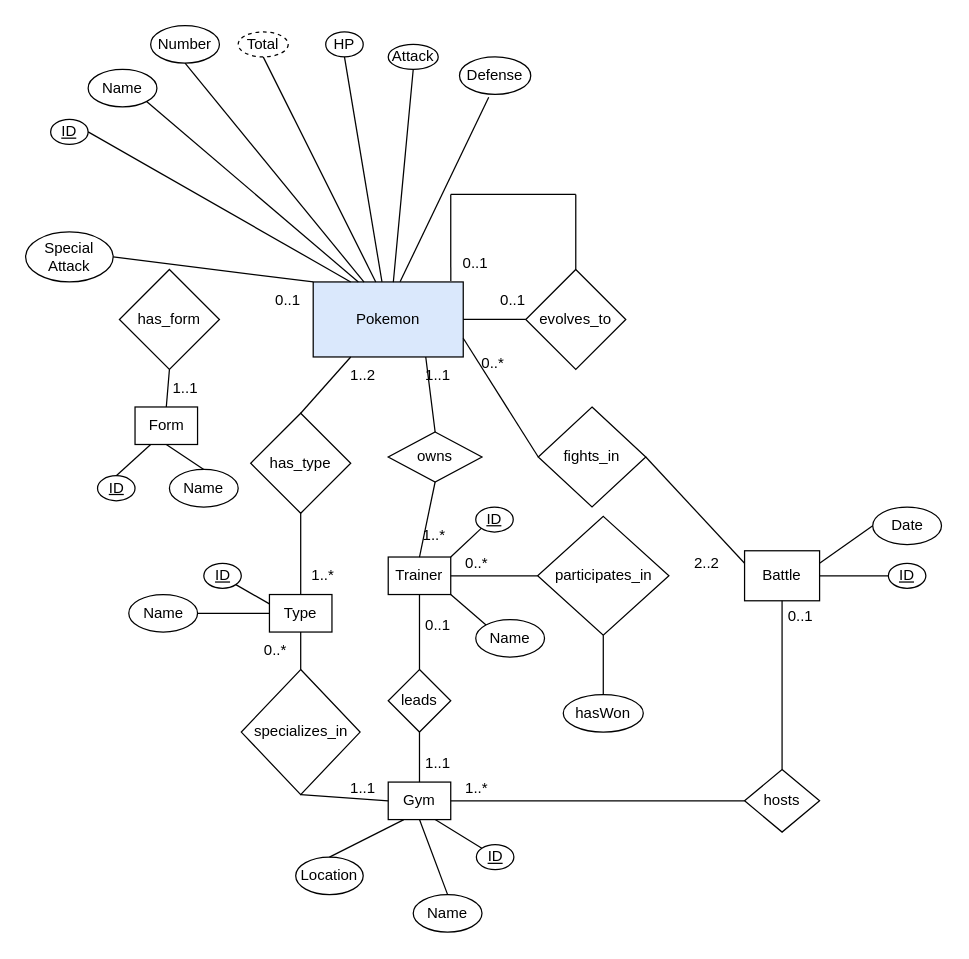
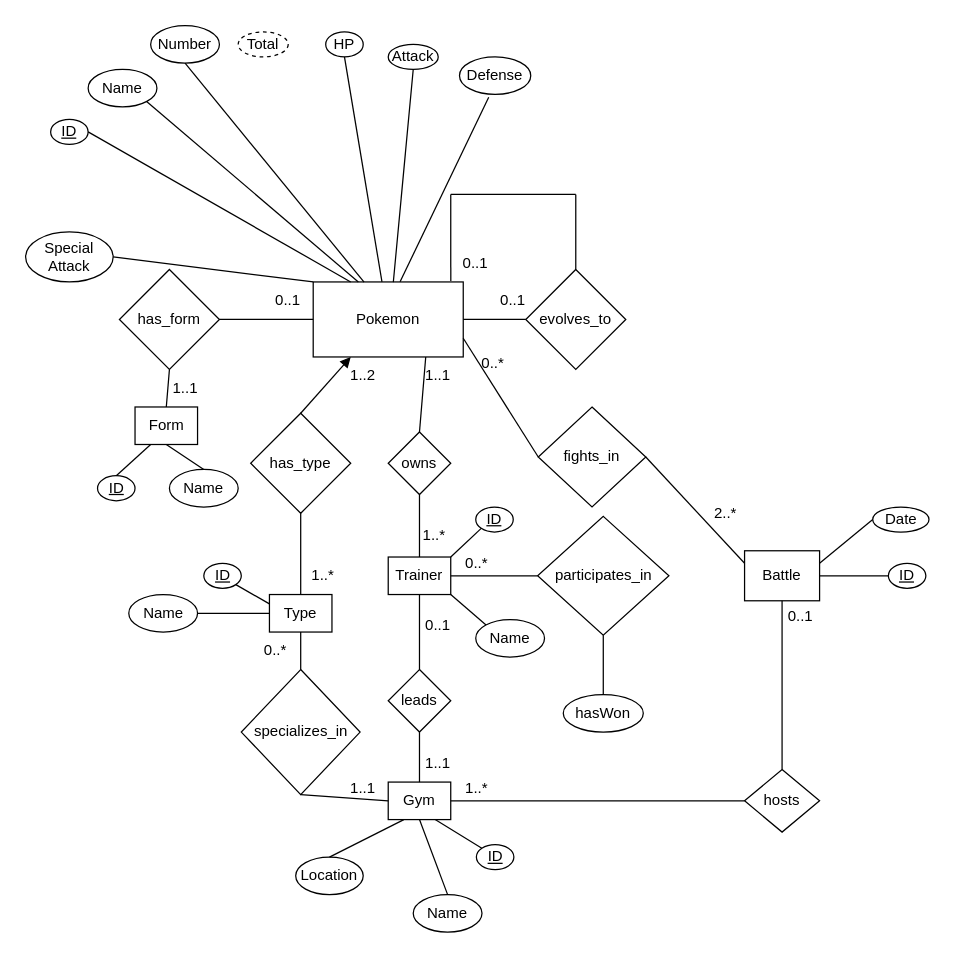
(320, 170) -> none
none -> (266, 319)
(388, 319) -> (388, 319)
(346, 362) -> (343, 366)
(435, 457) -> (419, 463)
none -> (726, 513)
(907, 526) -> (901, 519)
(707, 563) -> none
